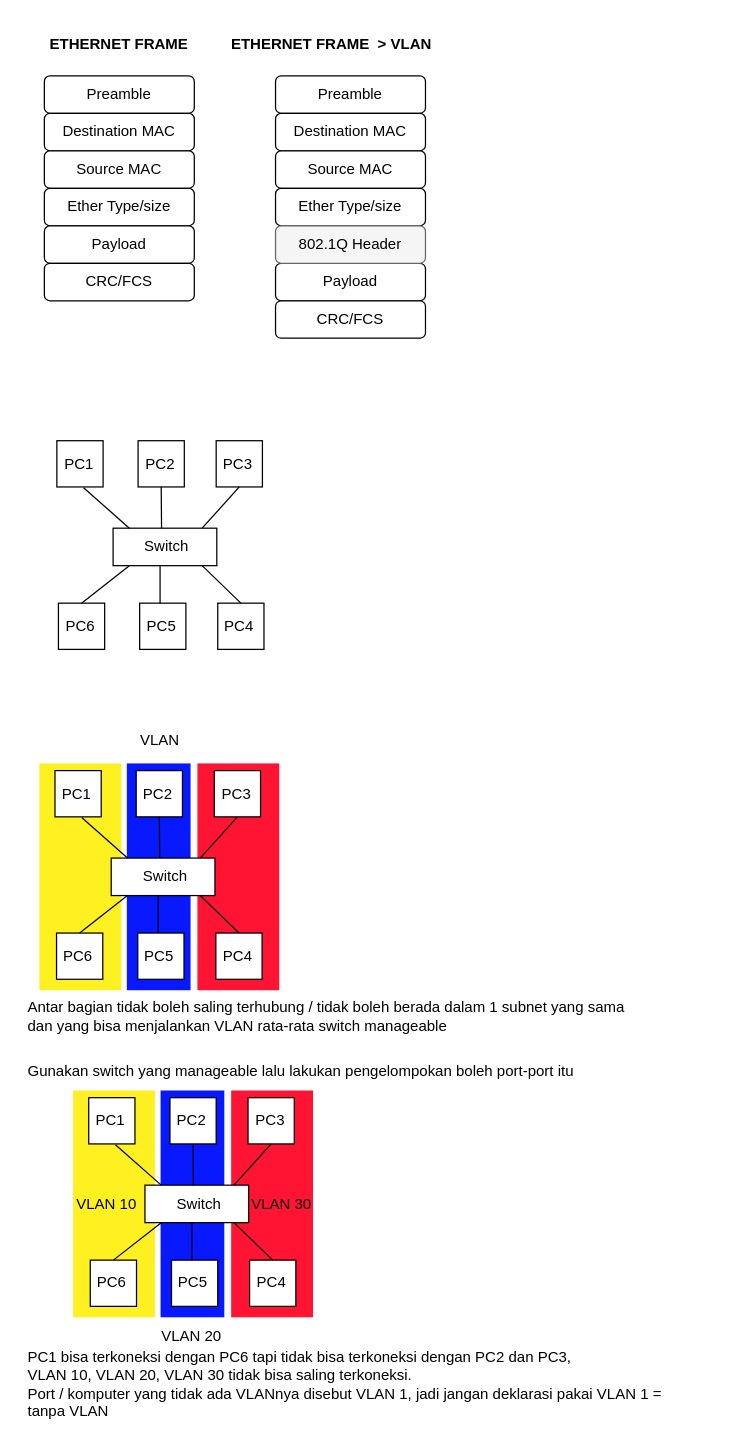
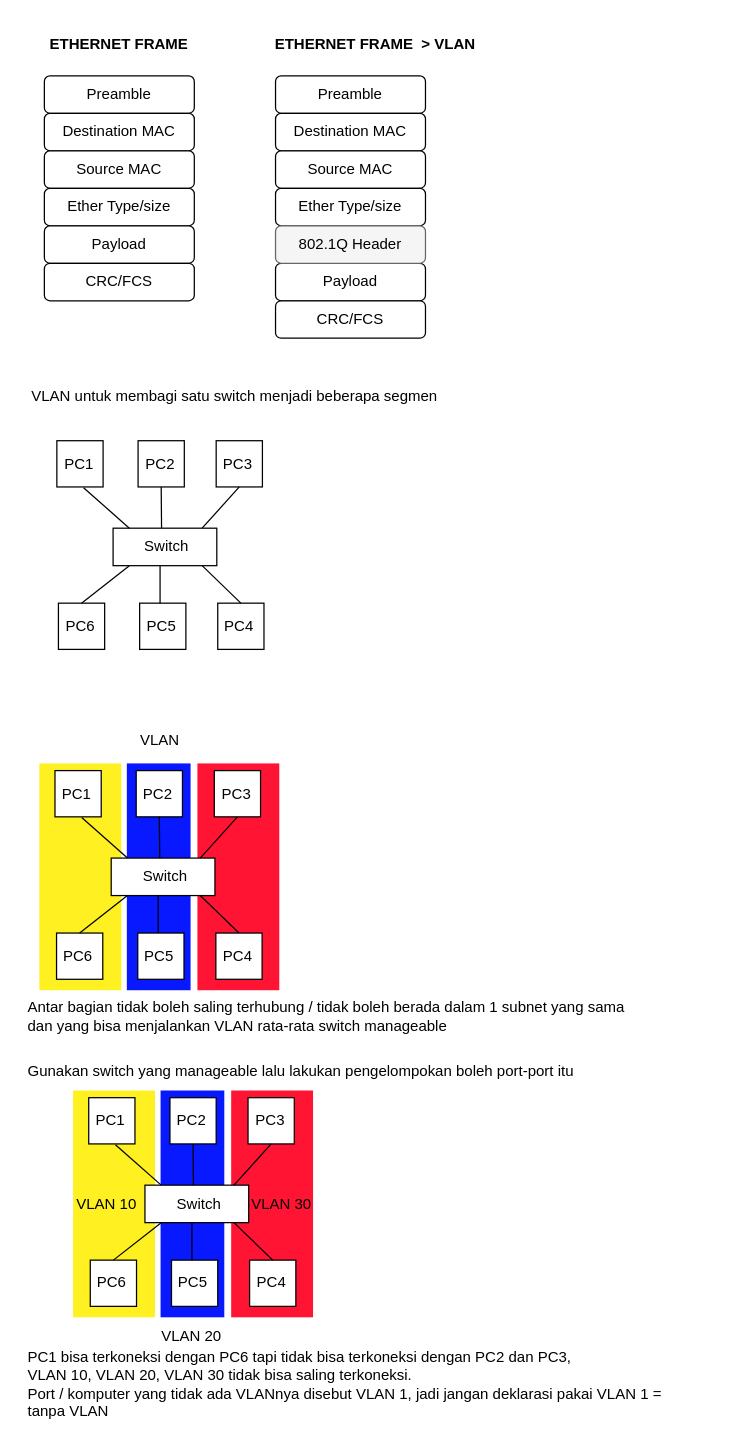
(332, 44) -> (376, 44)
none -> (379, 397)
